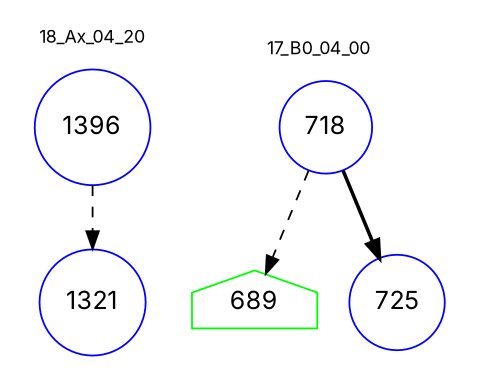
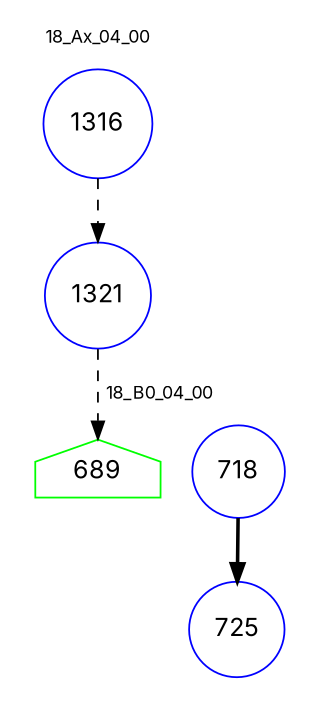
(93, 38) -> (98, 38)
(319, 50) -> (160, 394)
(93, 127) -> (98, 124)
(291, 214) -> (98, 389)
